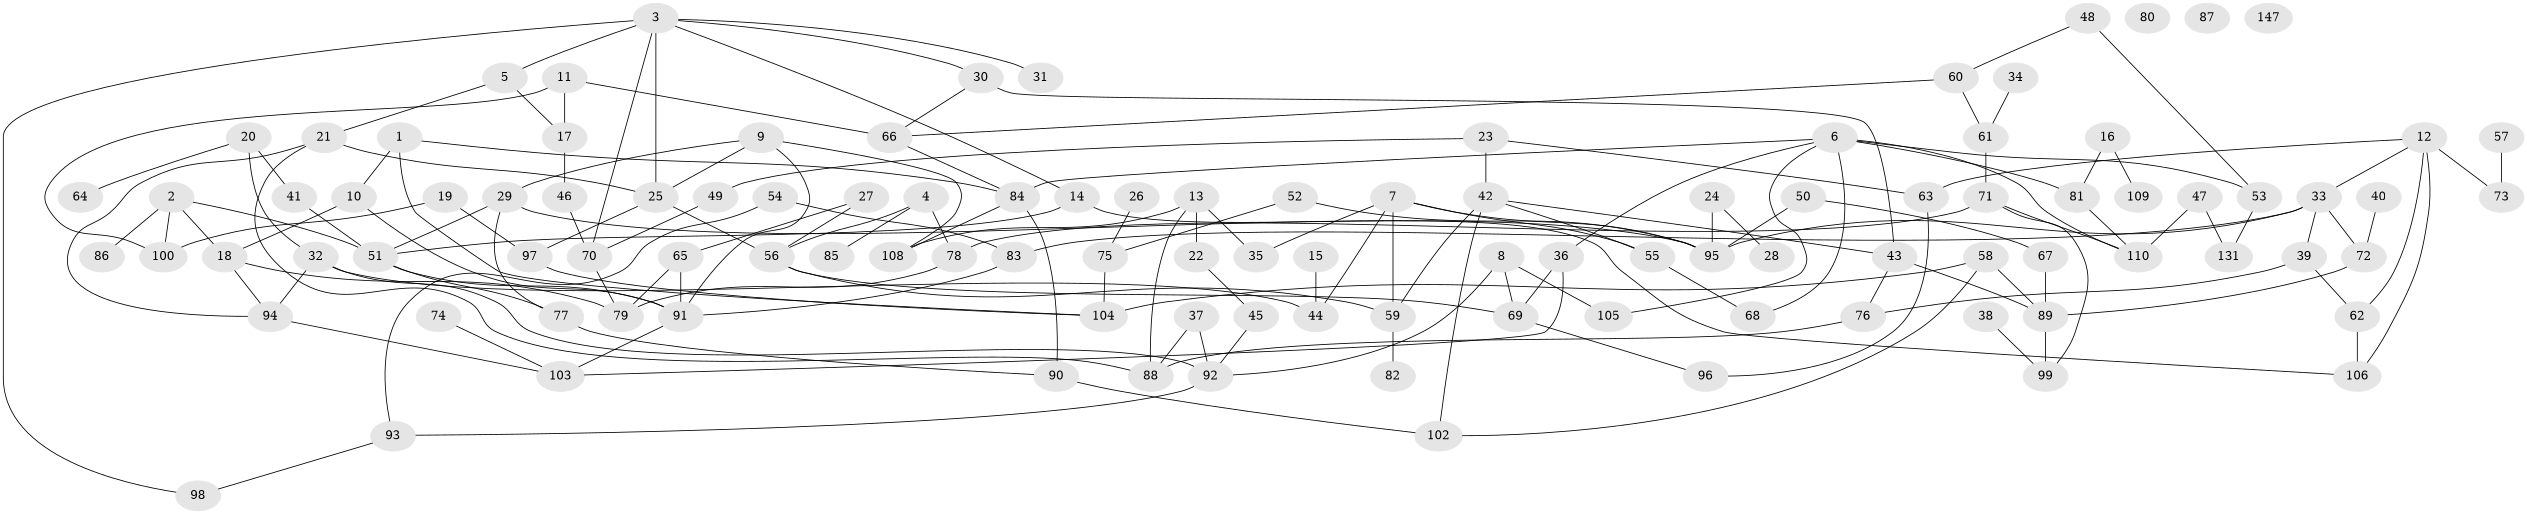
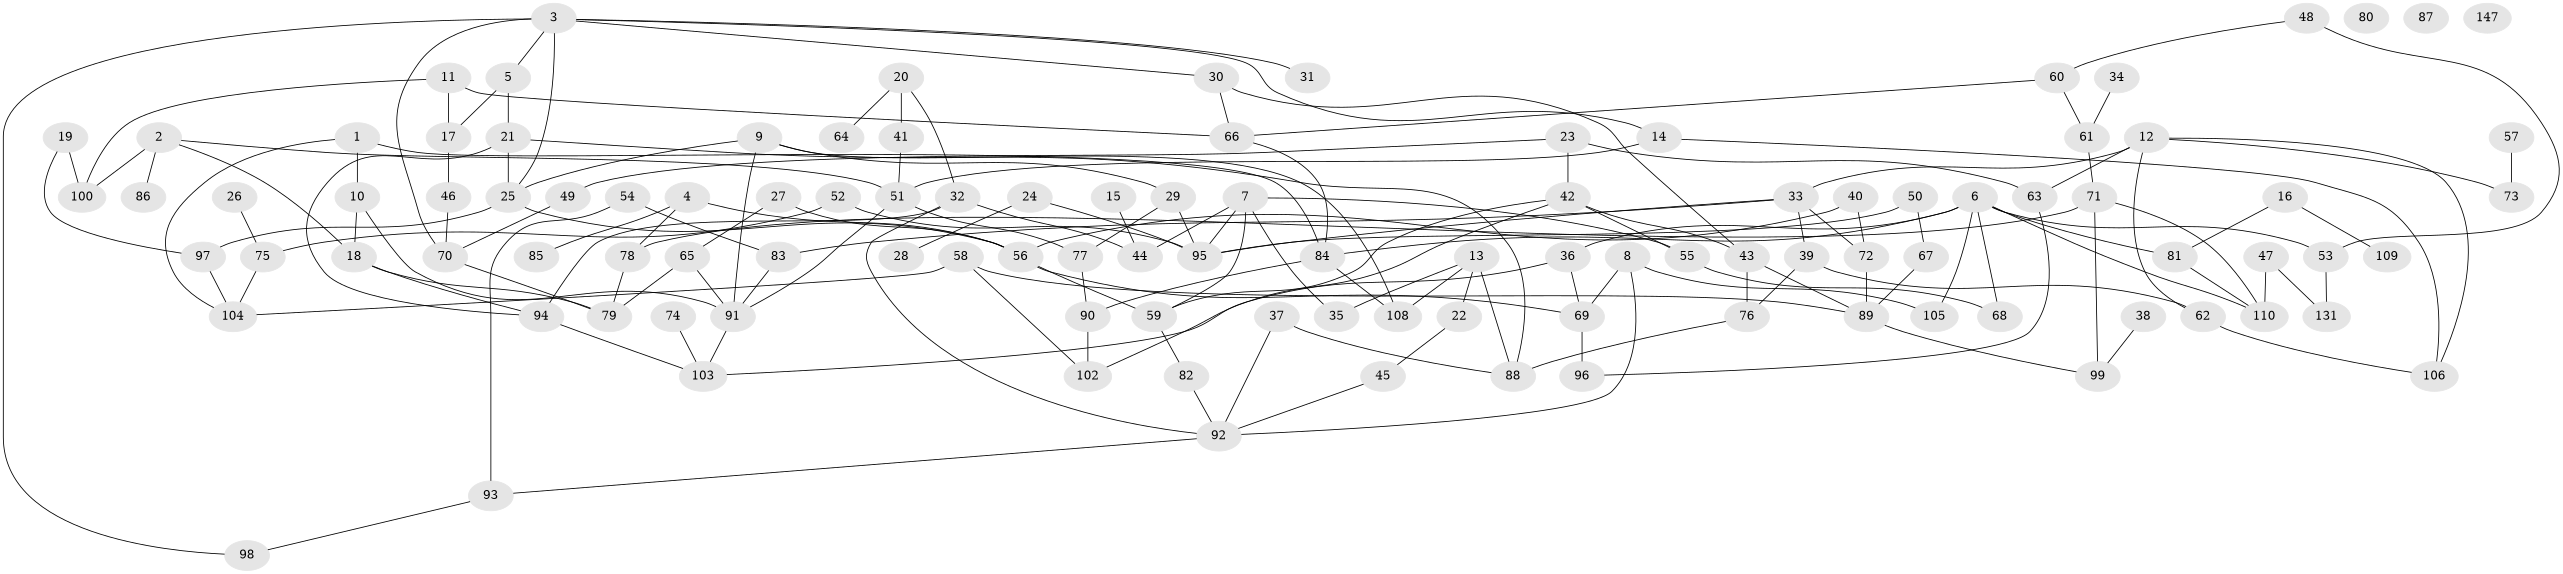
none -> (1297, 216)
(443, 227) -> none
none -> (1203, 406)
